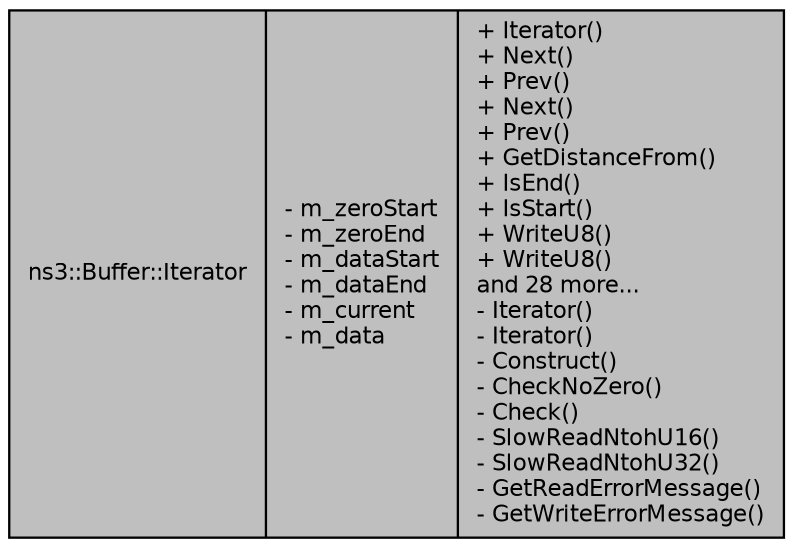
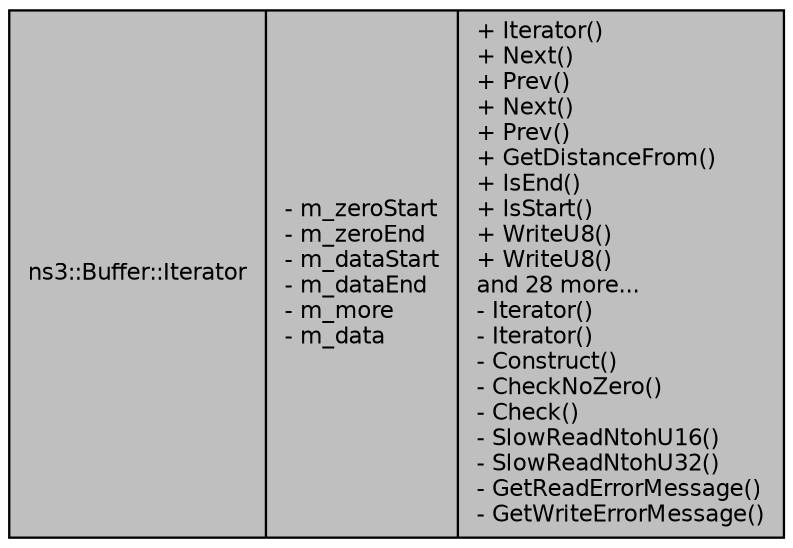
(350, 311) -> (340, 311)
